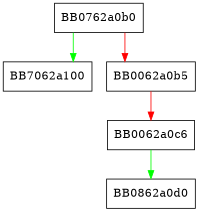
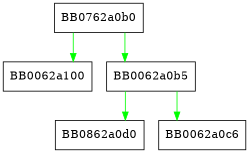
(125, 43) -> (125, 43)
(48, 77) -> (48, 77)
(151, 102) -> (177, 102)
(151, 160) -> (125, 102)
